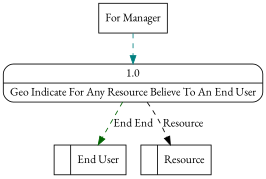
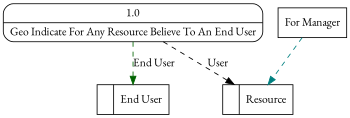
(133, 44) -> (288, 58)
(133, 124) -> (154, 63)
(183, 124) -> (218, 63)
